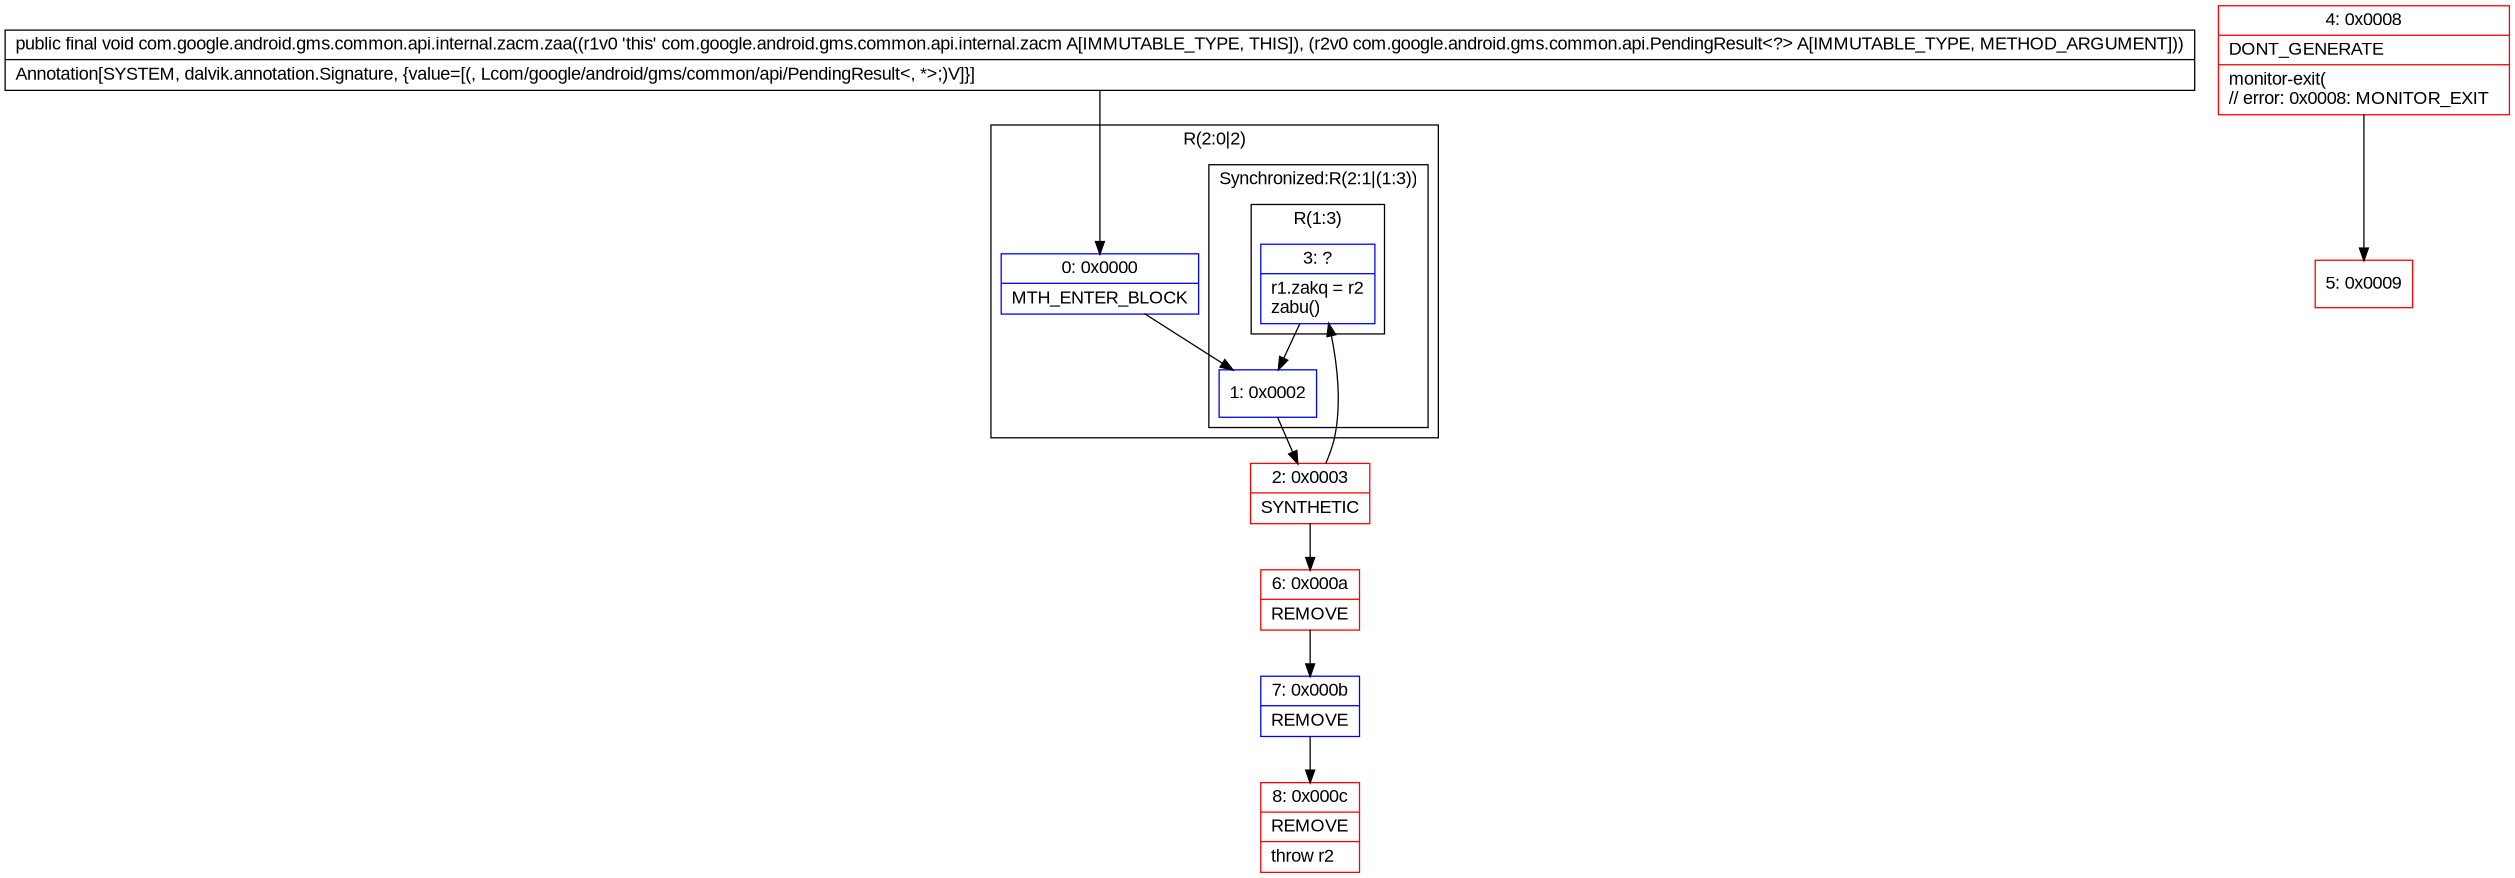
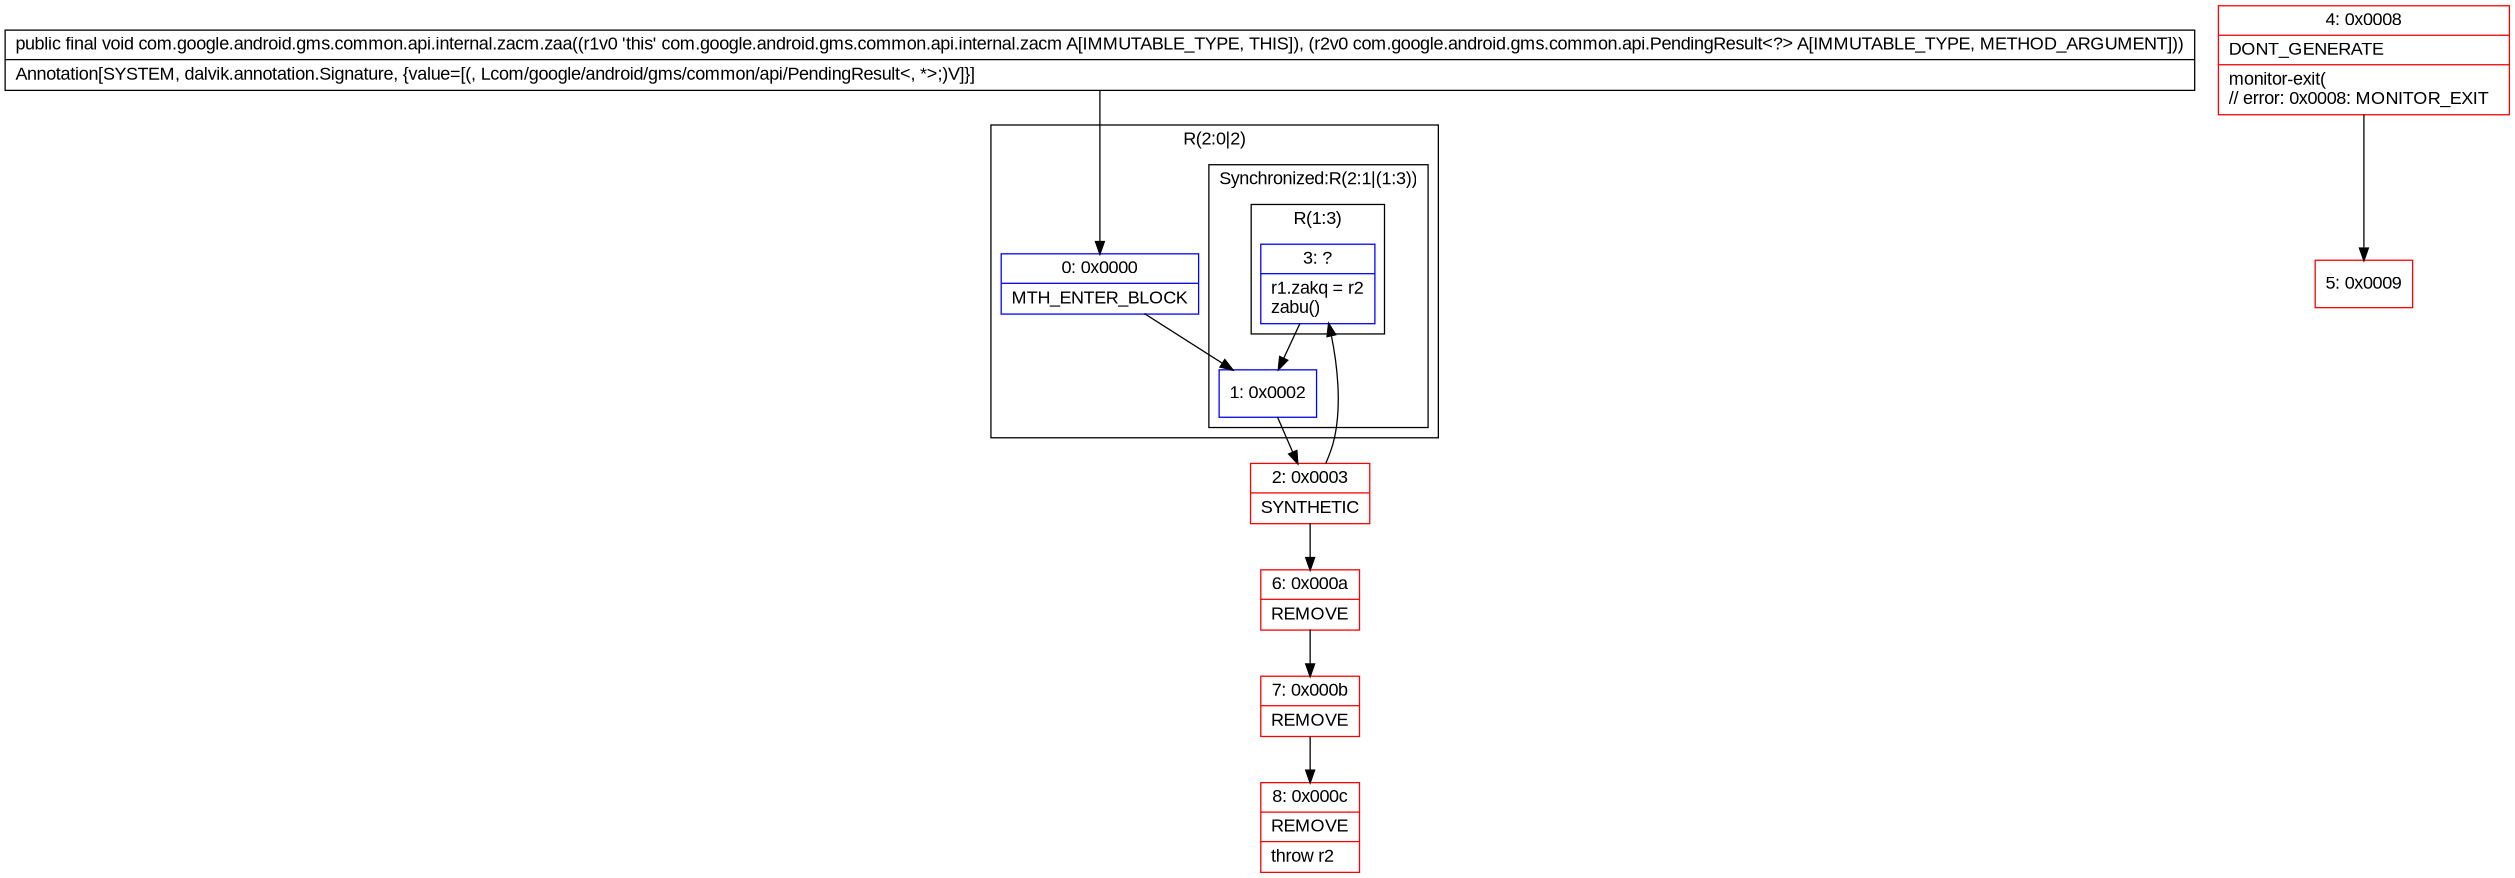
(1310, 706) -> (1310, 706)
